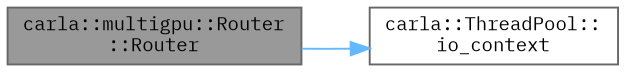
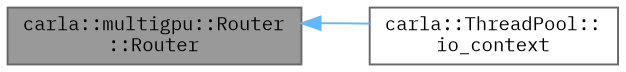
(326, 49) -> (345, 23)
